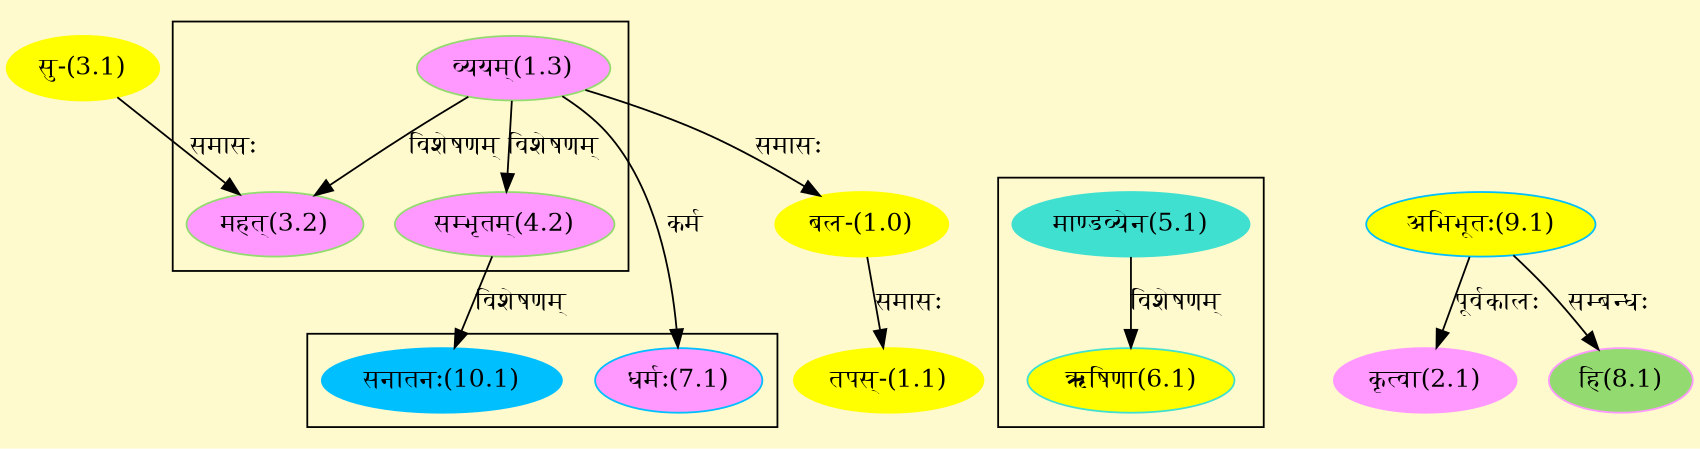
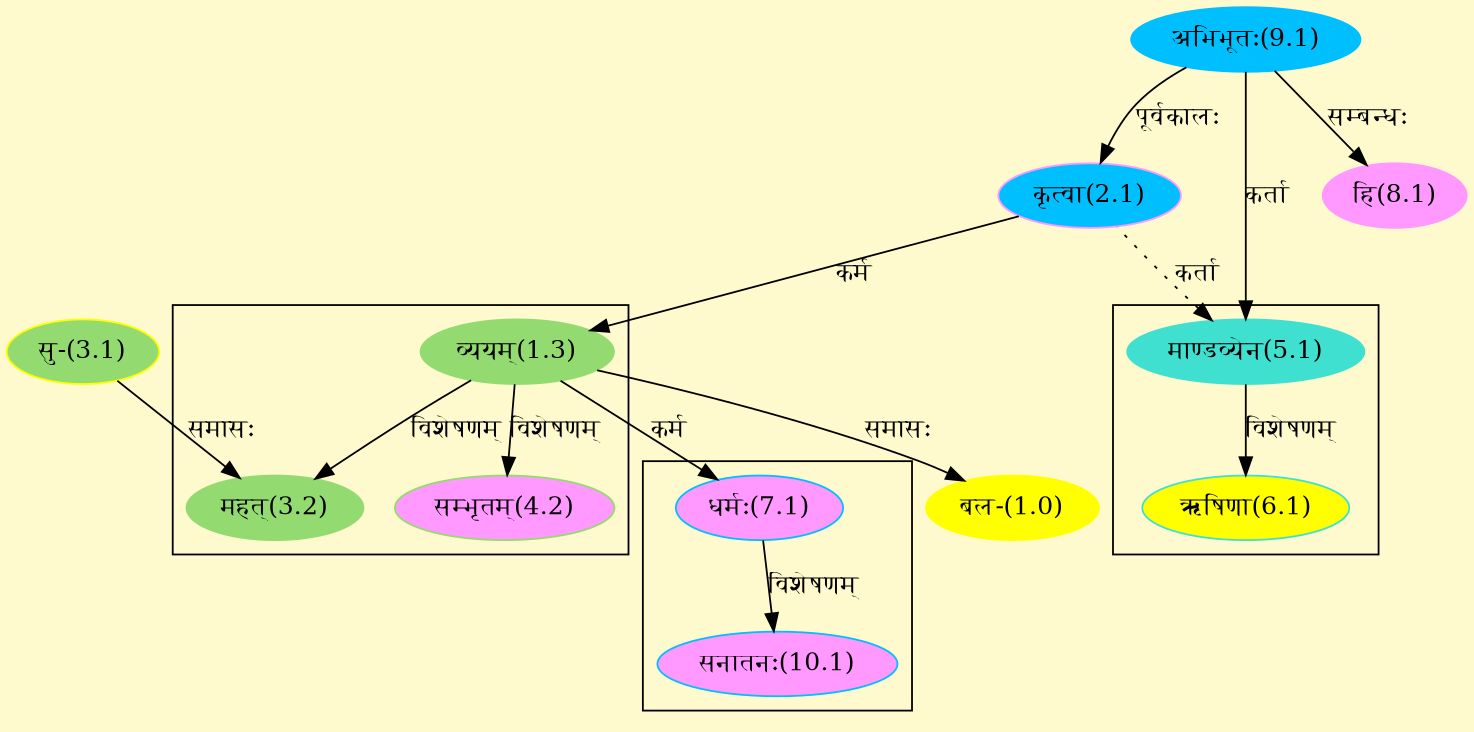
(83, 68) -> (83, 352)
(514, 68) -> (517, 352)
none -> (1246, 186)
(275, 224) -> (275, 508)
(1481, 224) -> (1246, 39)
none -> (1157, 268)
none -> (813, 271)
(477, 294) -> (767, 577)
(442, 380) -> (777, 664)
(889, 380) -> none
(1425, 380) -> (1090, 196)
(1621, 380) -> (1395, 196)
